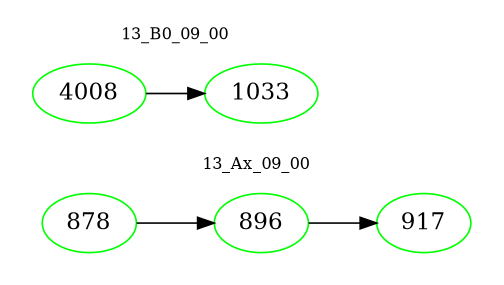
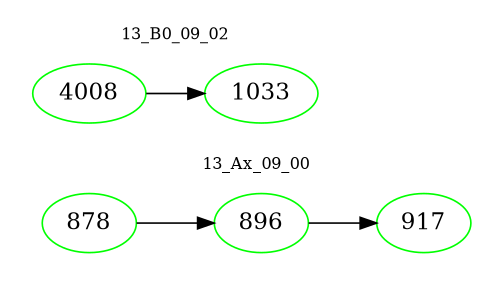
(175, 35) -> (175, 35)
